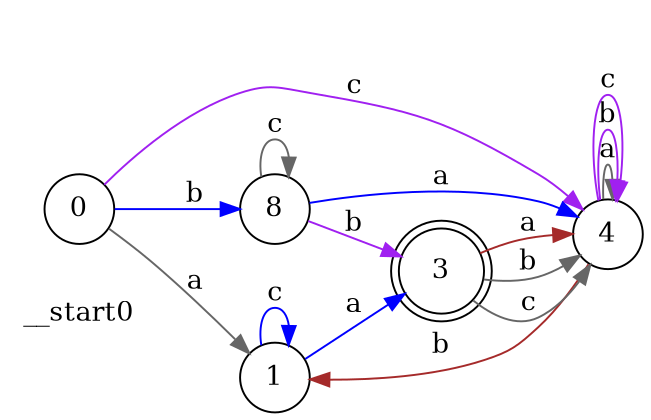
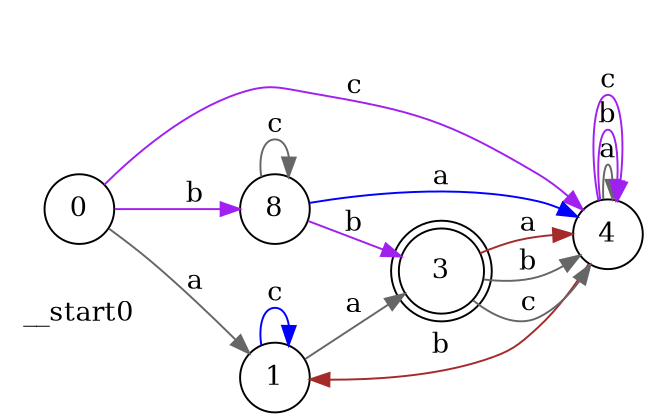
(168, 209) -> (168, 209)
(347, 332) -> (347, 332)
